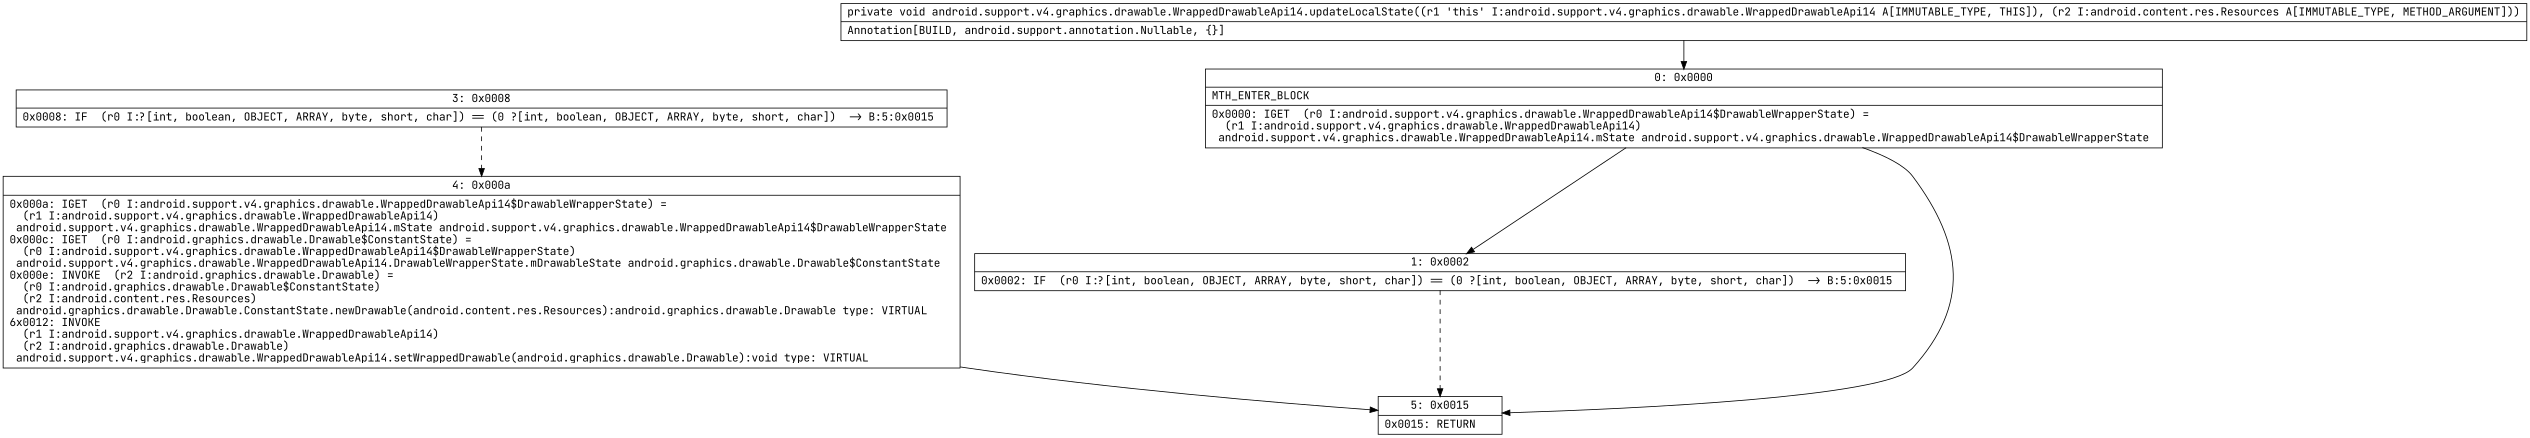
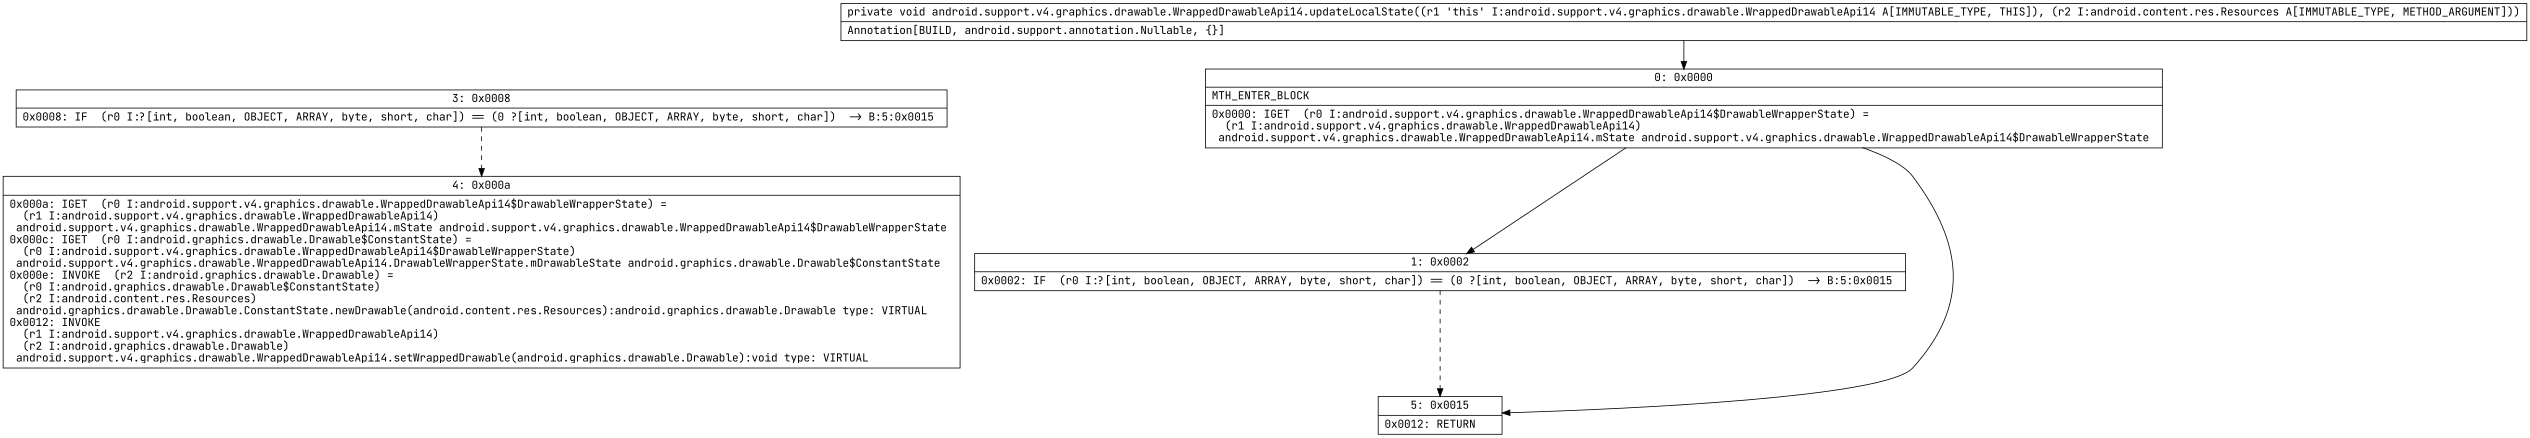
(62, 323) -> (62, 323)
(1165, 392) -> none
(1440, 424) -> (1440, 424)
